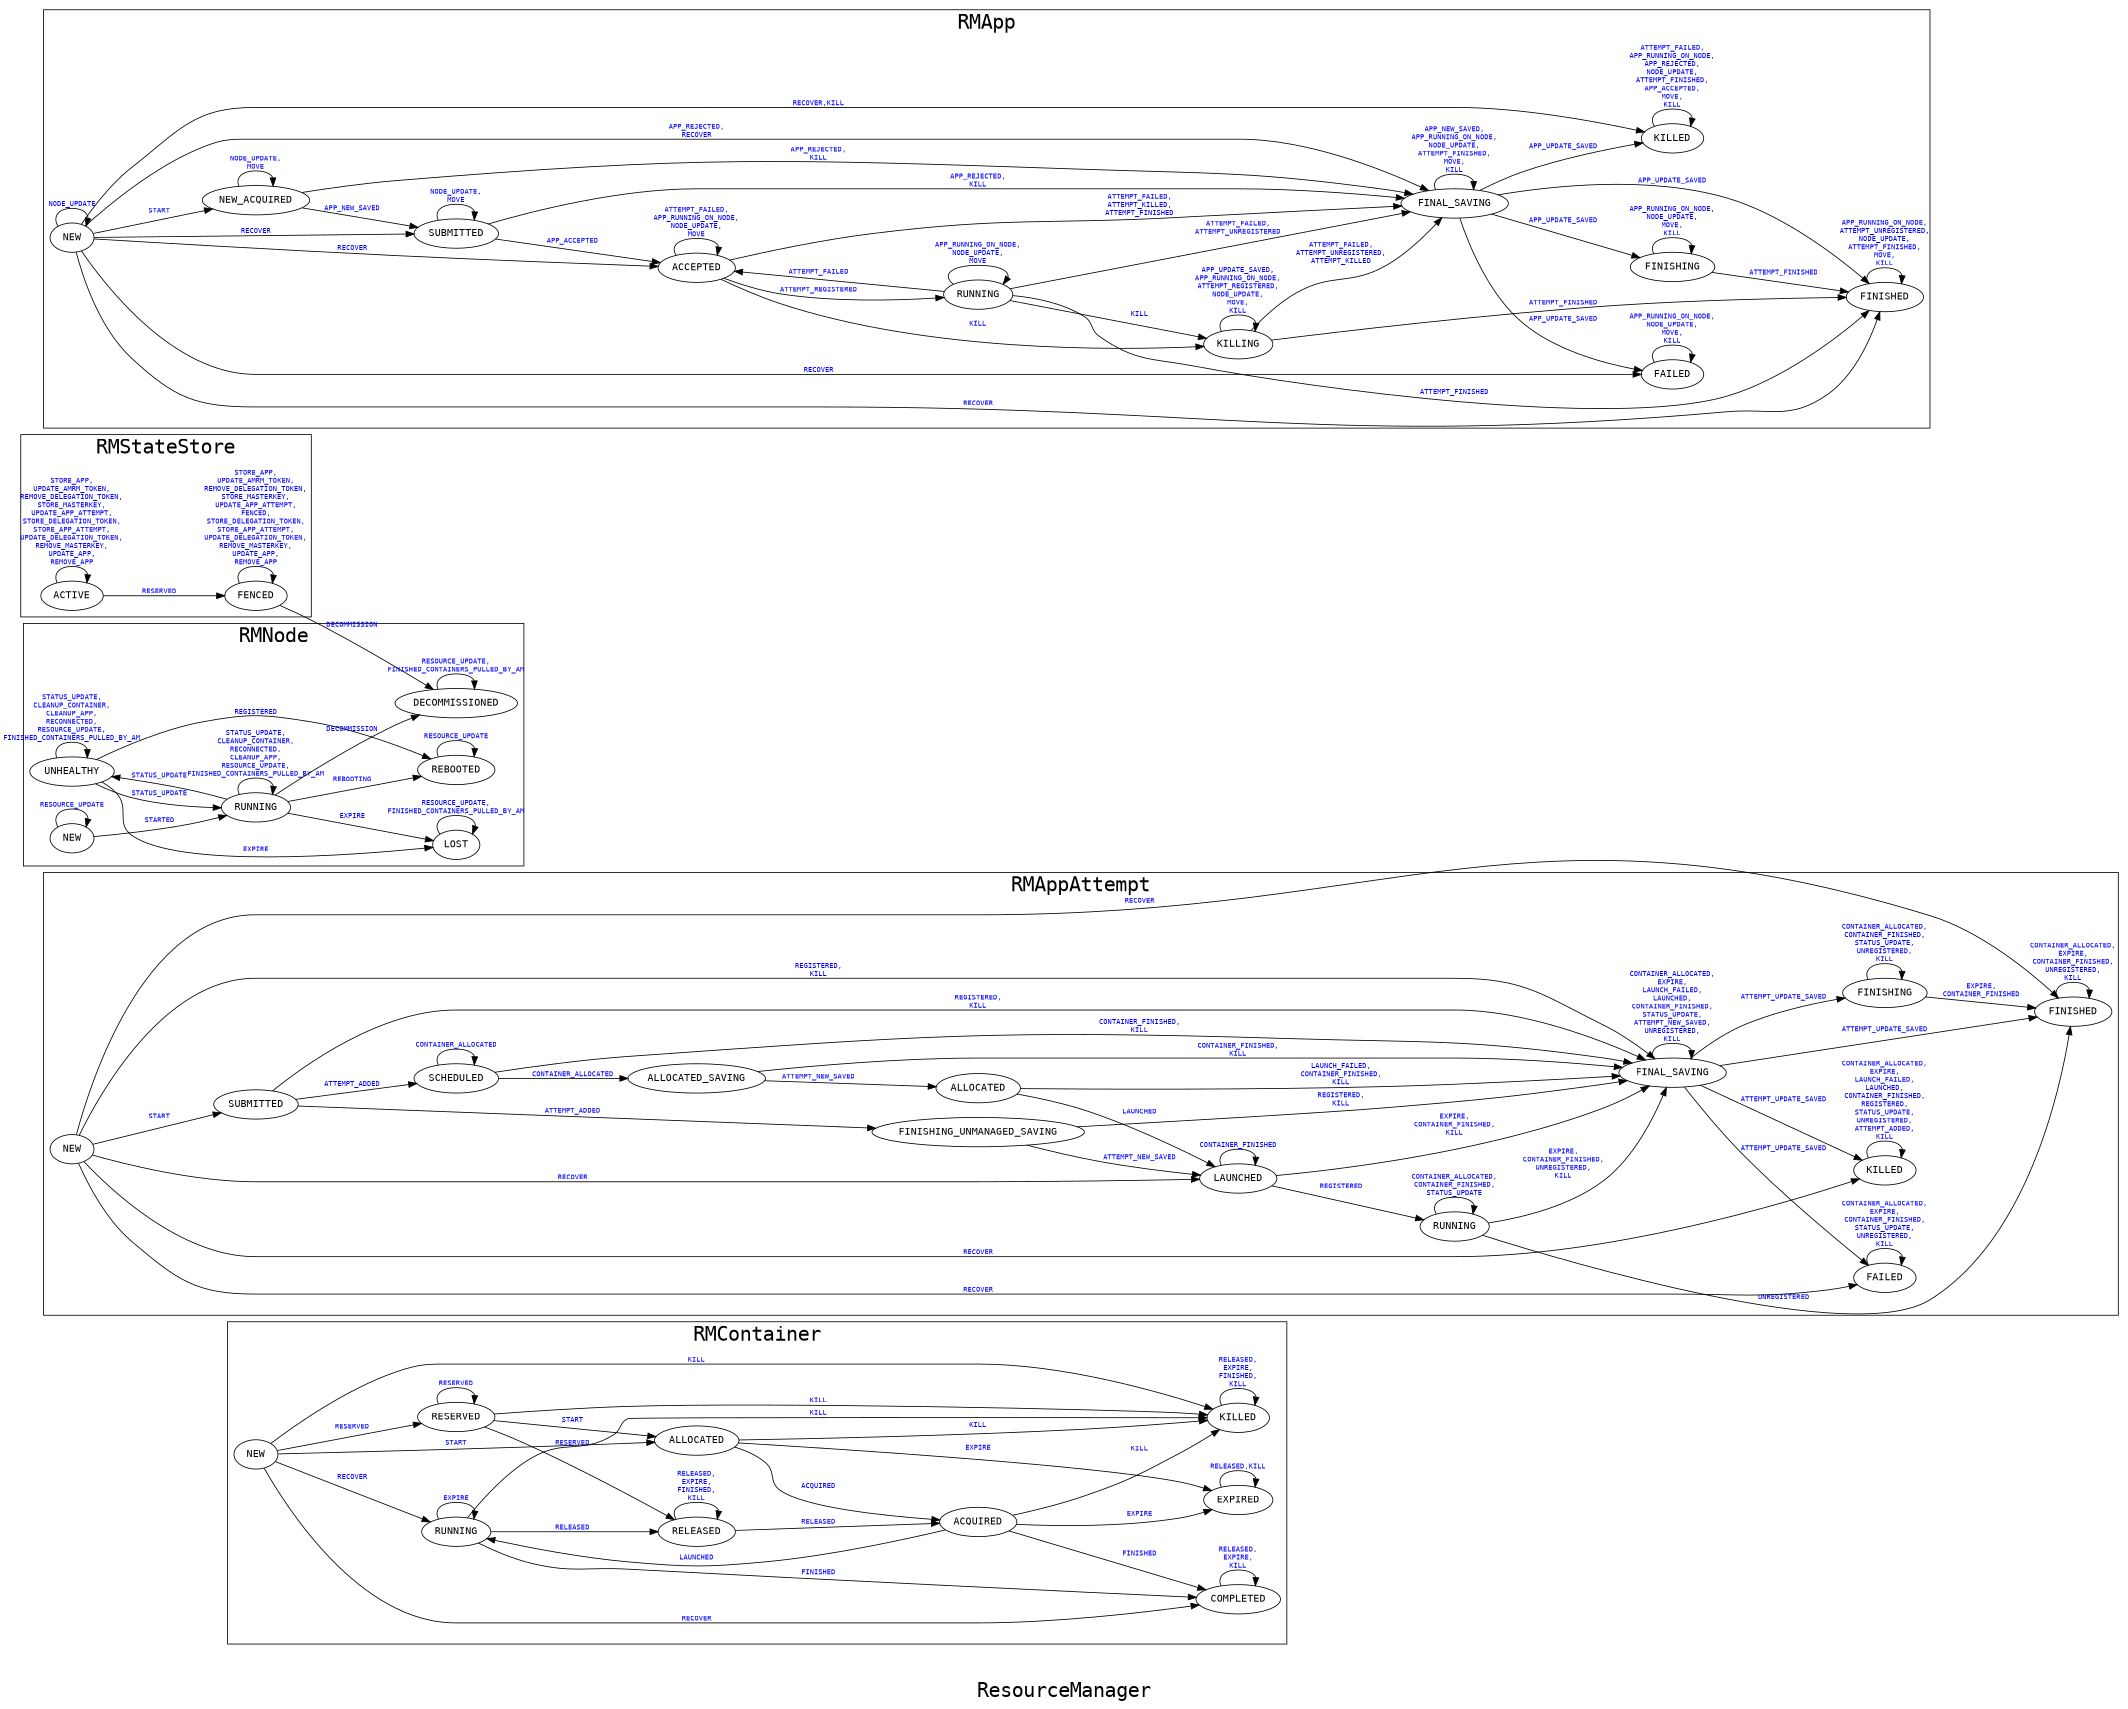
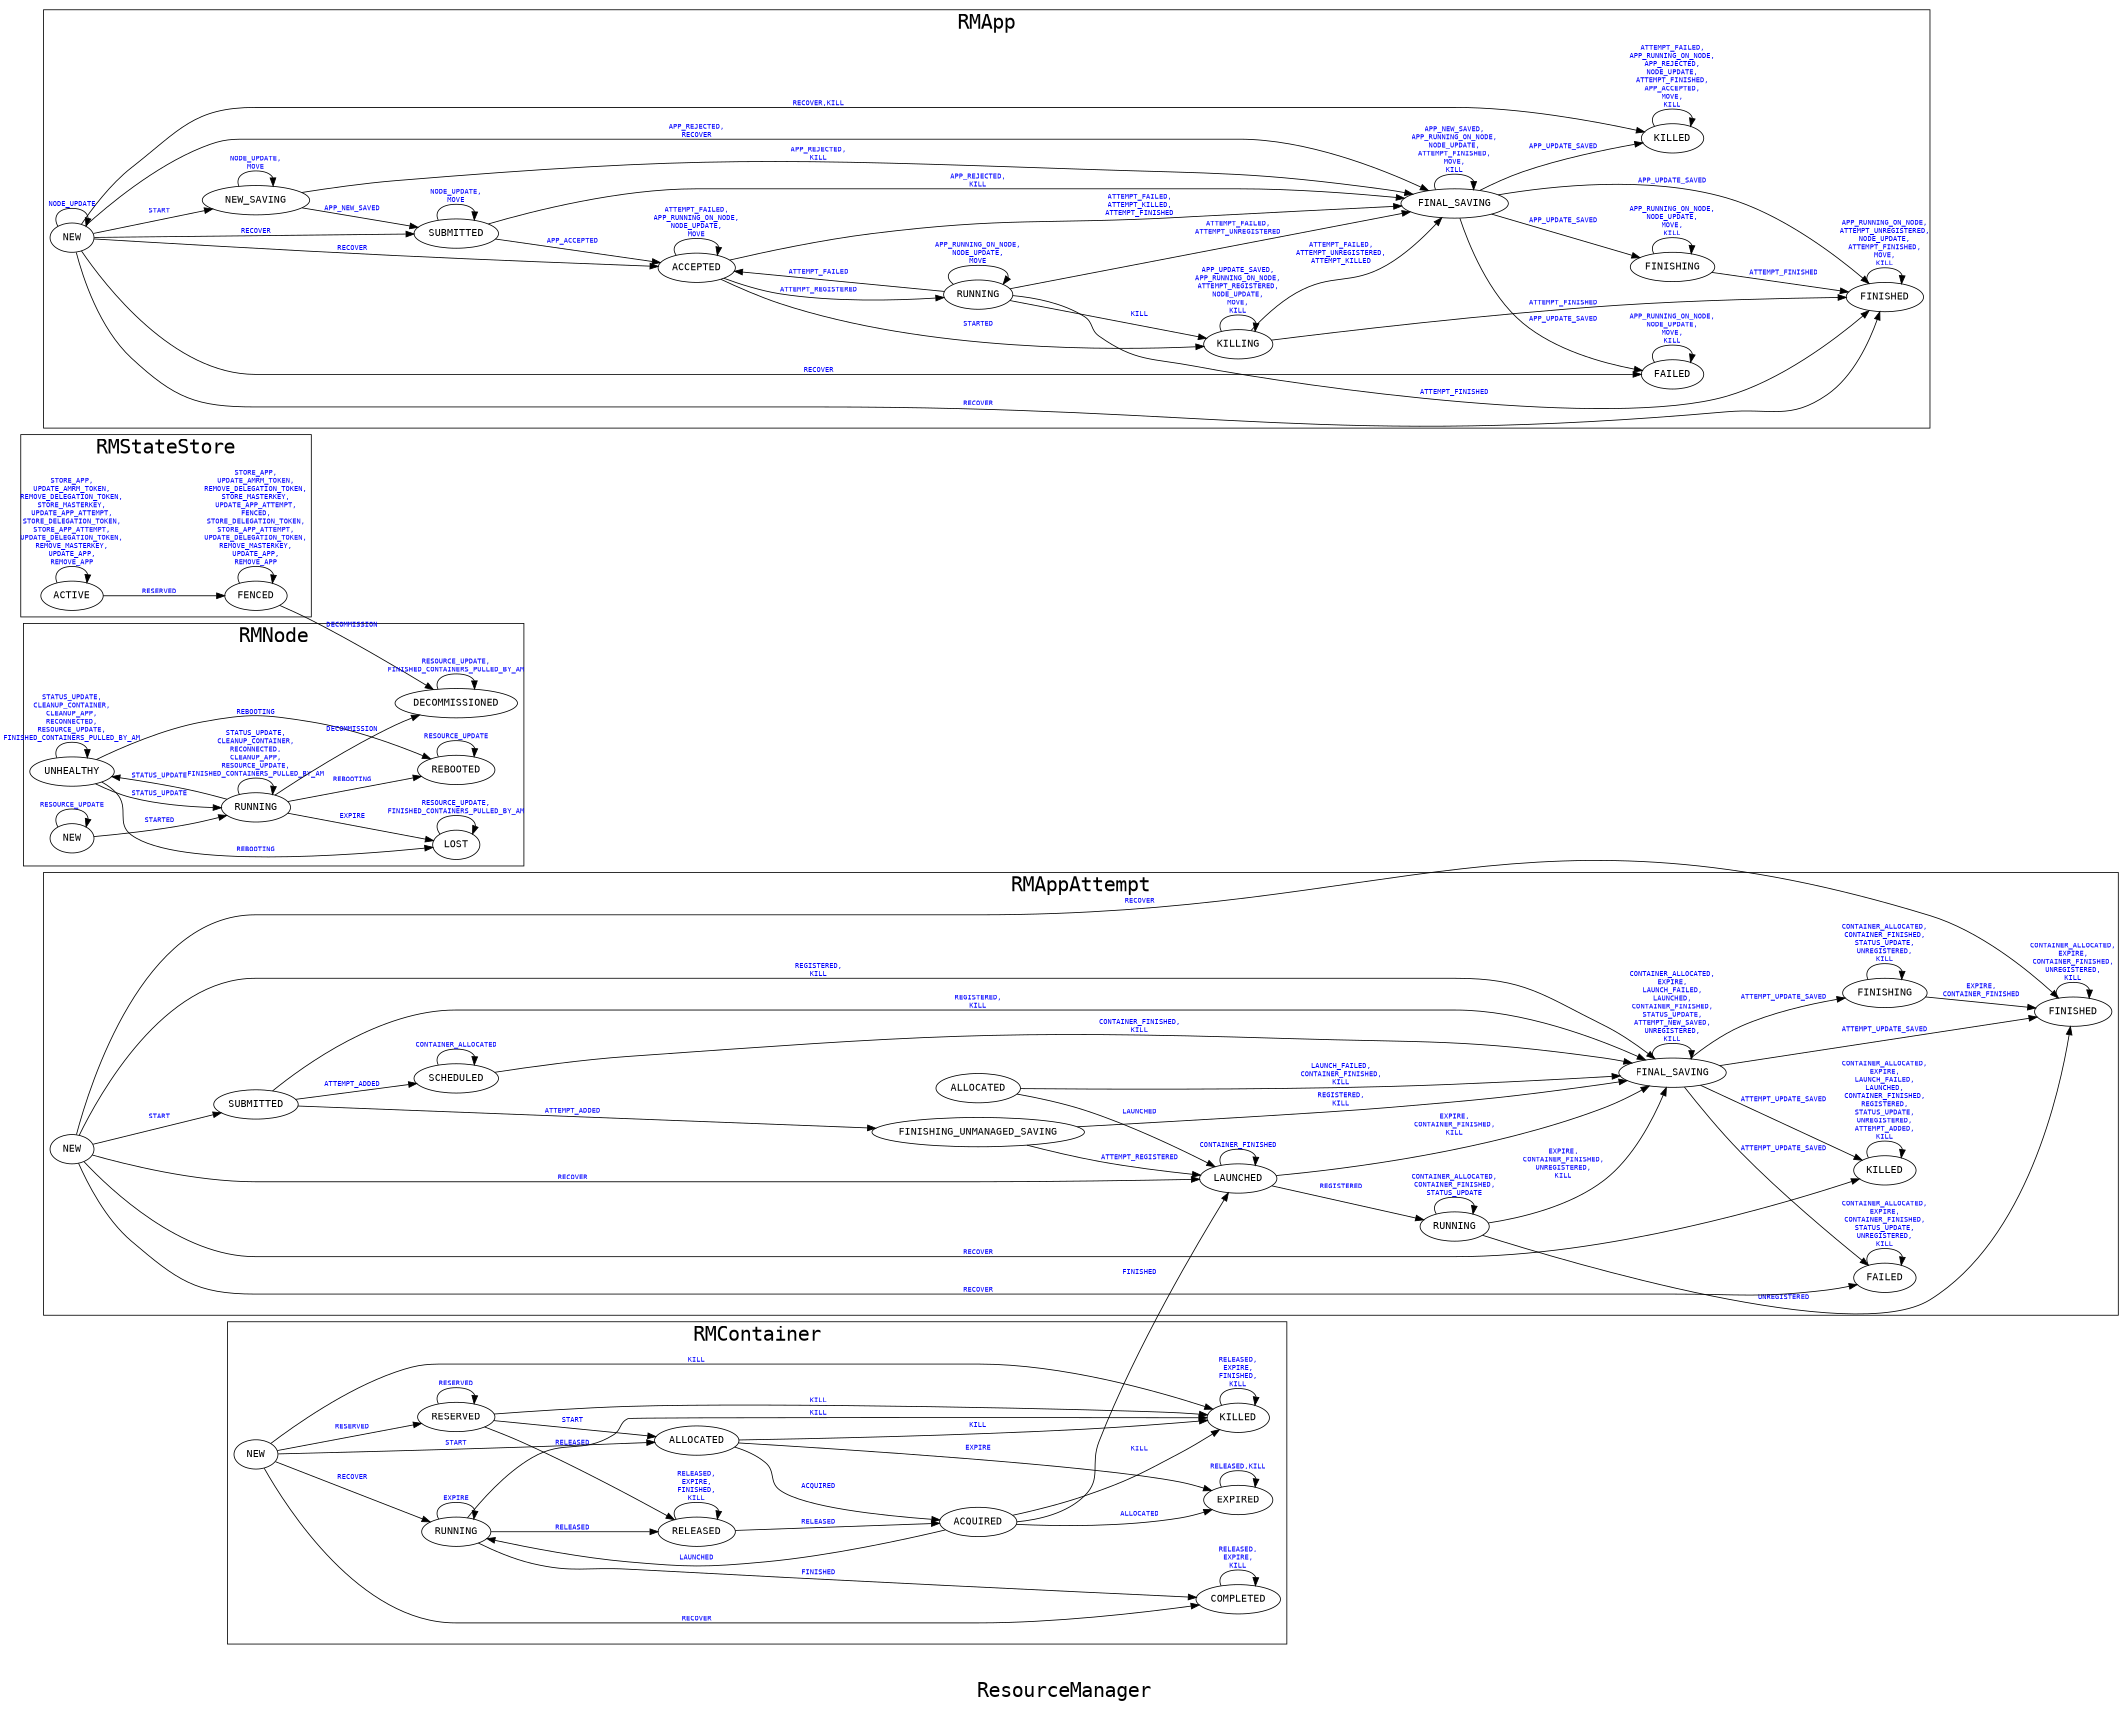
(256, 200) -> (256, 200)
(978, 324) -> (978, 324)
(256, 712) -> (256, 712)
(256, 850) -> (256, 850)
(697, 1078) -> none
(1140, 1157) -> (1140, 1157)
(573, 1443) -> (573, 1443)
(1140, 1514) -> (1140, 1514)
(1103, 1559) -> (1127, 1377)
